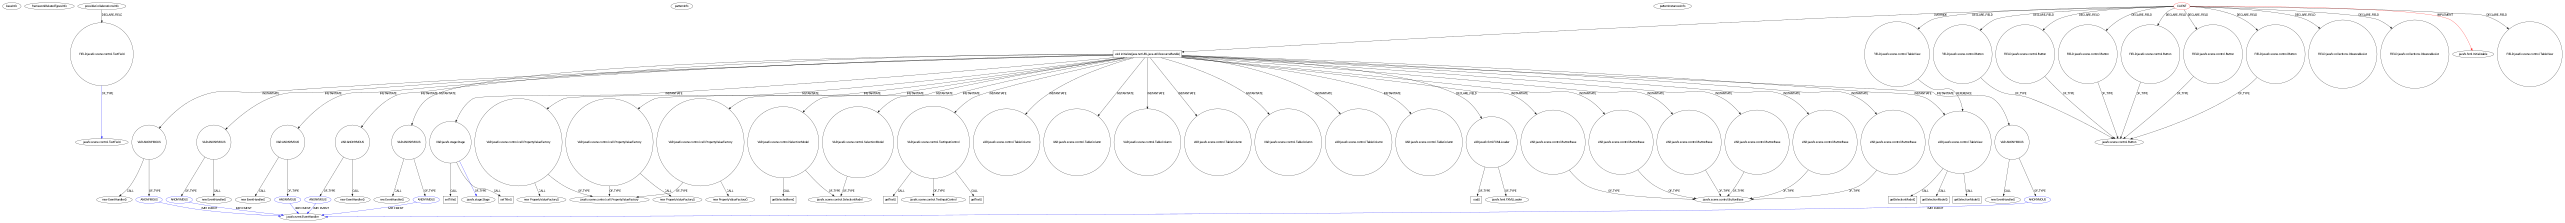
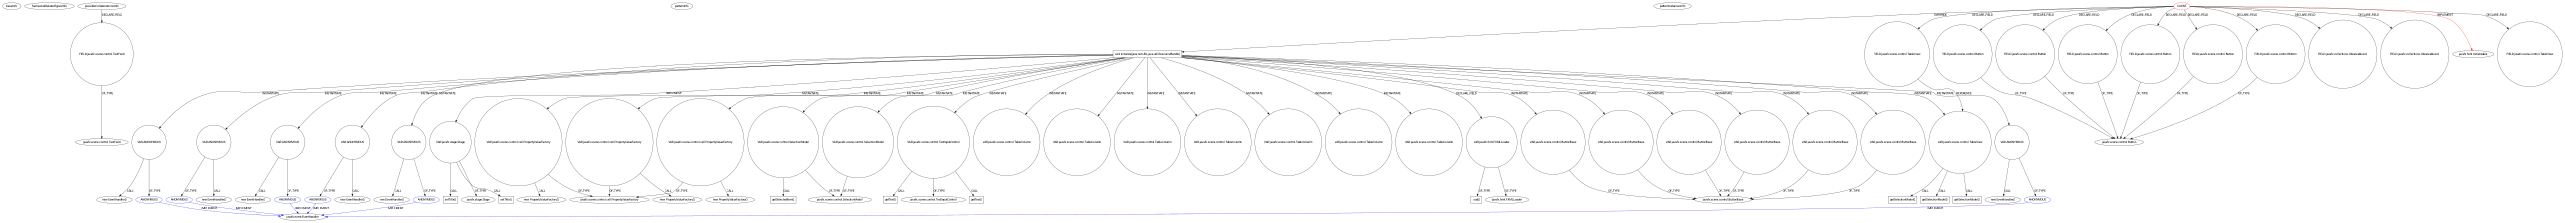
(674, 93) -> (674, 93)
(102, 111) -> (102, 111)
(468, 178) -> (468, 178)
